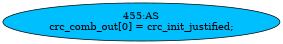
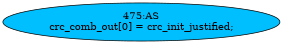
(141, 22) -> (141, 22)
